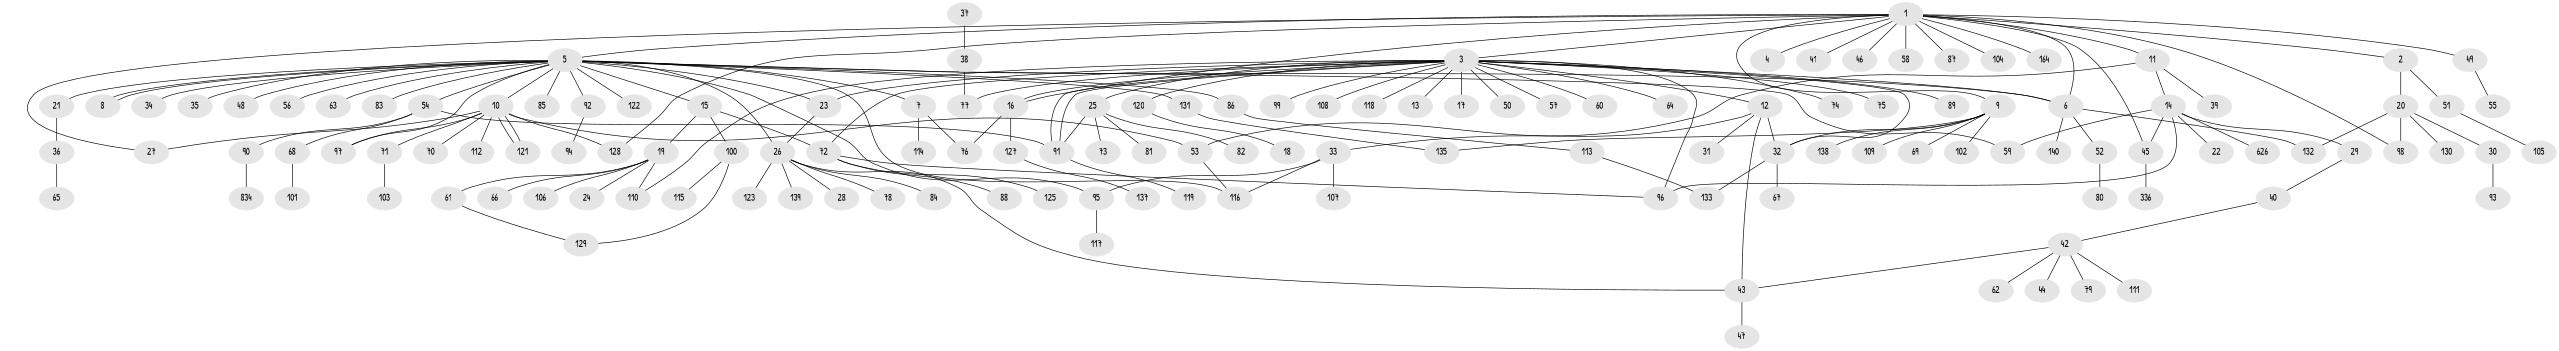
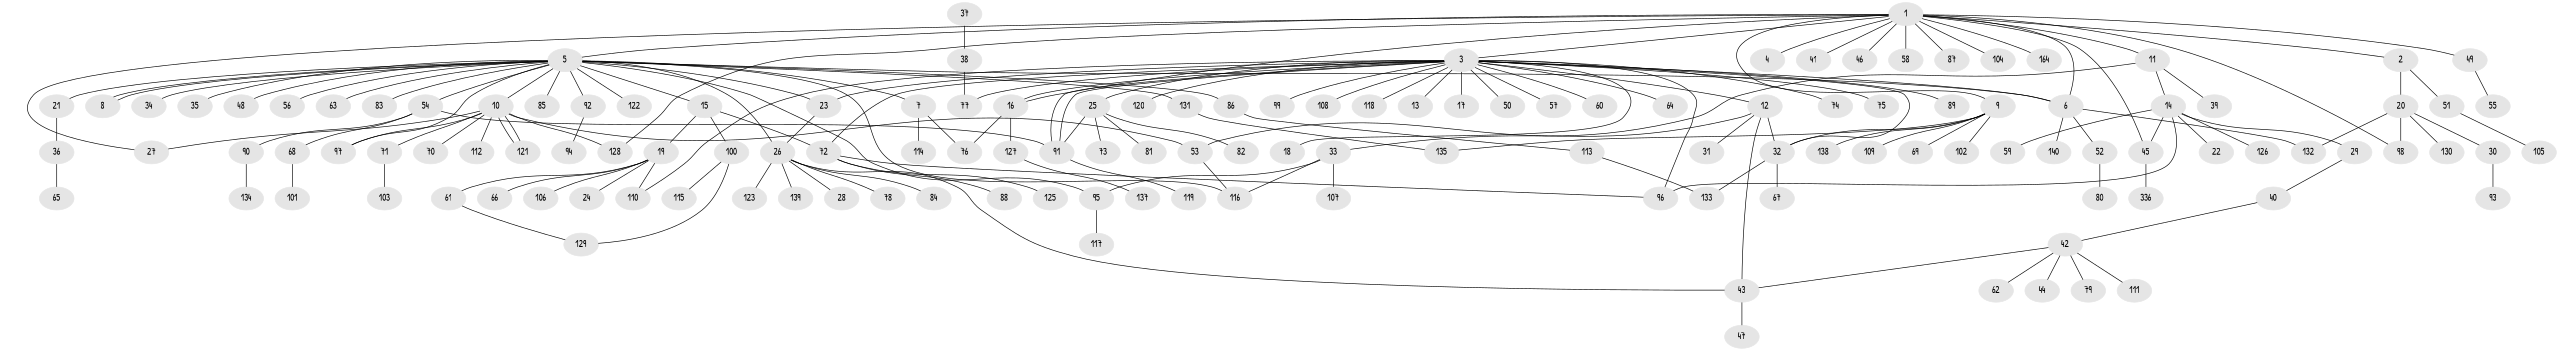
(1474, 79) -> none
(1213, 129) -> (1566, 131)
(2262, 152) -> (2262, 152)
(246, 198) -> (246, 198)
